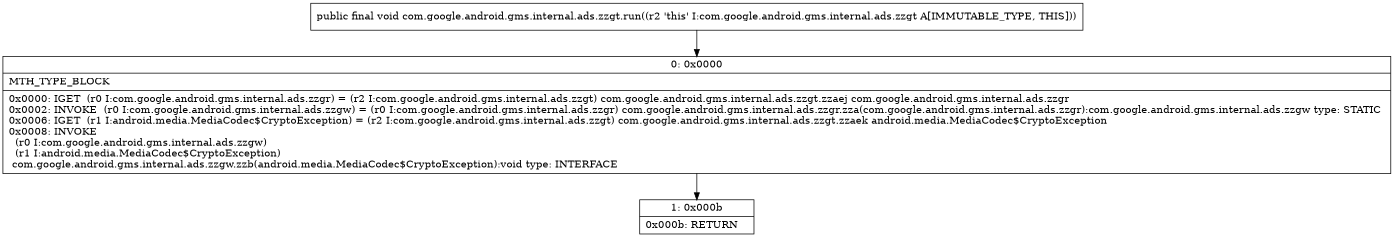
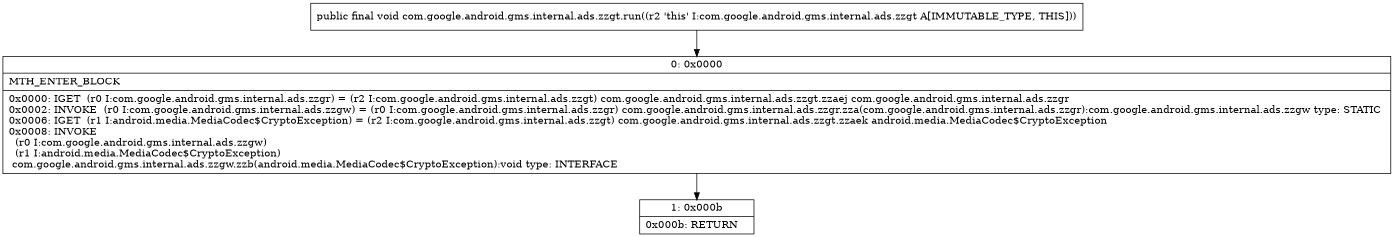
(59, 82) -> (65, 82)
